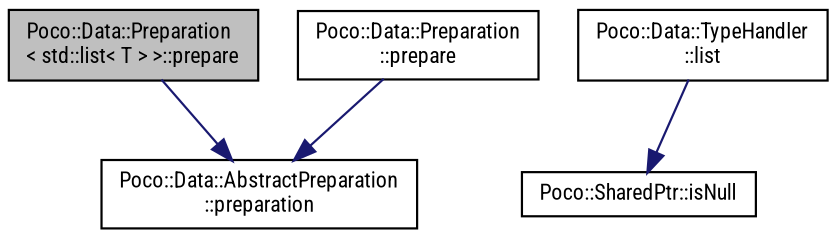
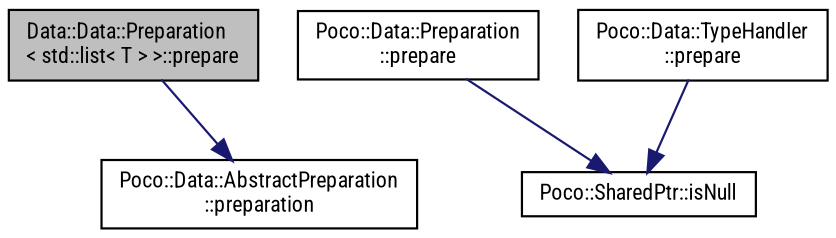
(134, 45) -> (134, 45)
(703, 45) -> (703, 45)
(347, 112) -> (529, 120)
